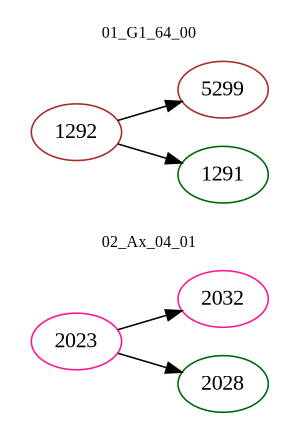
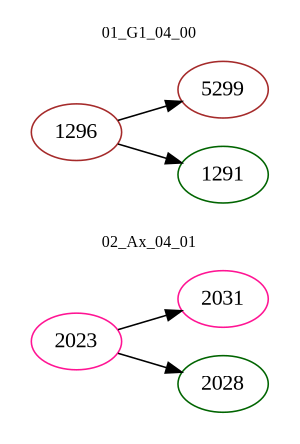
(150, 34) -> (150, 34)
(76, 132) -> (76, 132)
(223, 299) -> (223, 299)
